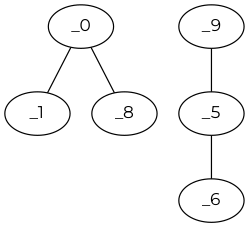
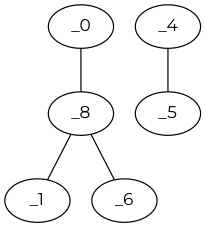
(211, 27) -> (168, 27)
(59, 70) -> (59, 157)
(211, 157) -> (103, 157)
